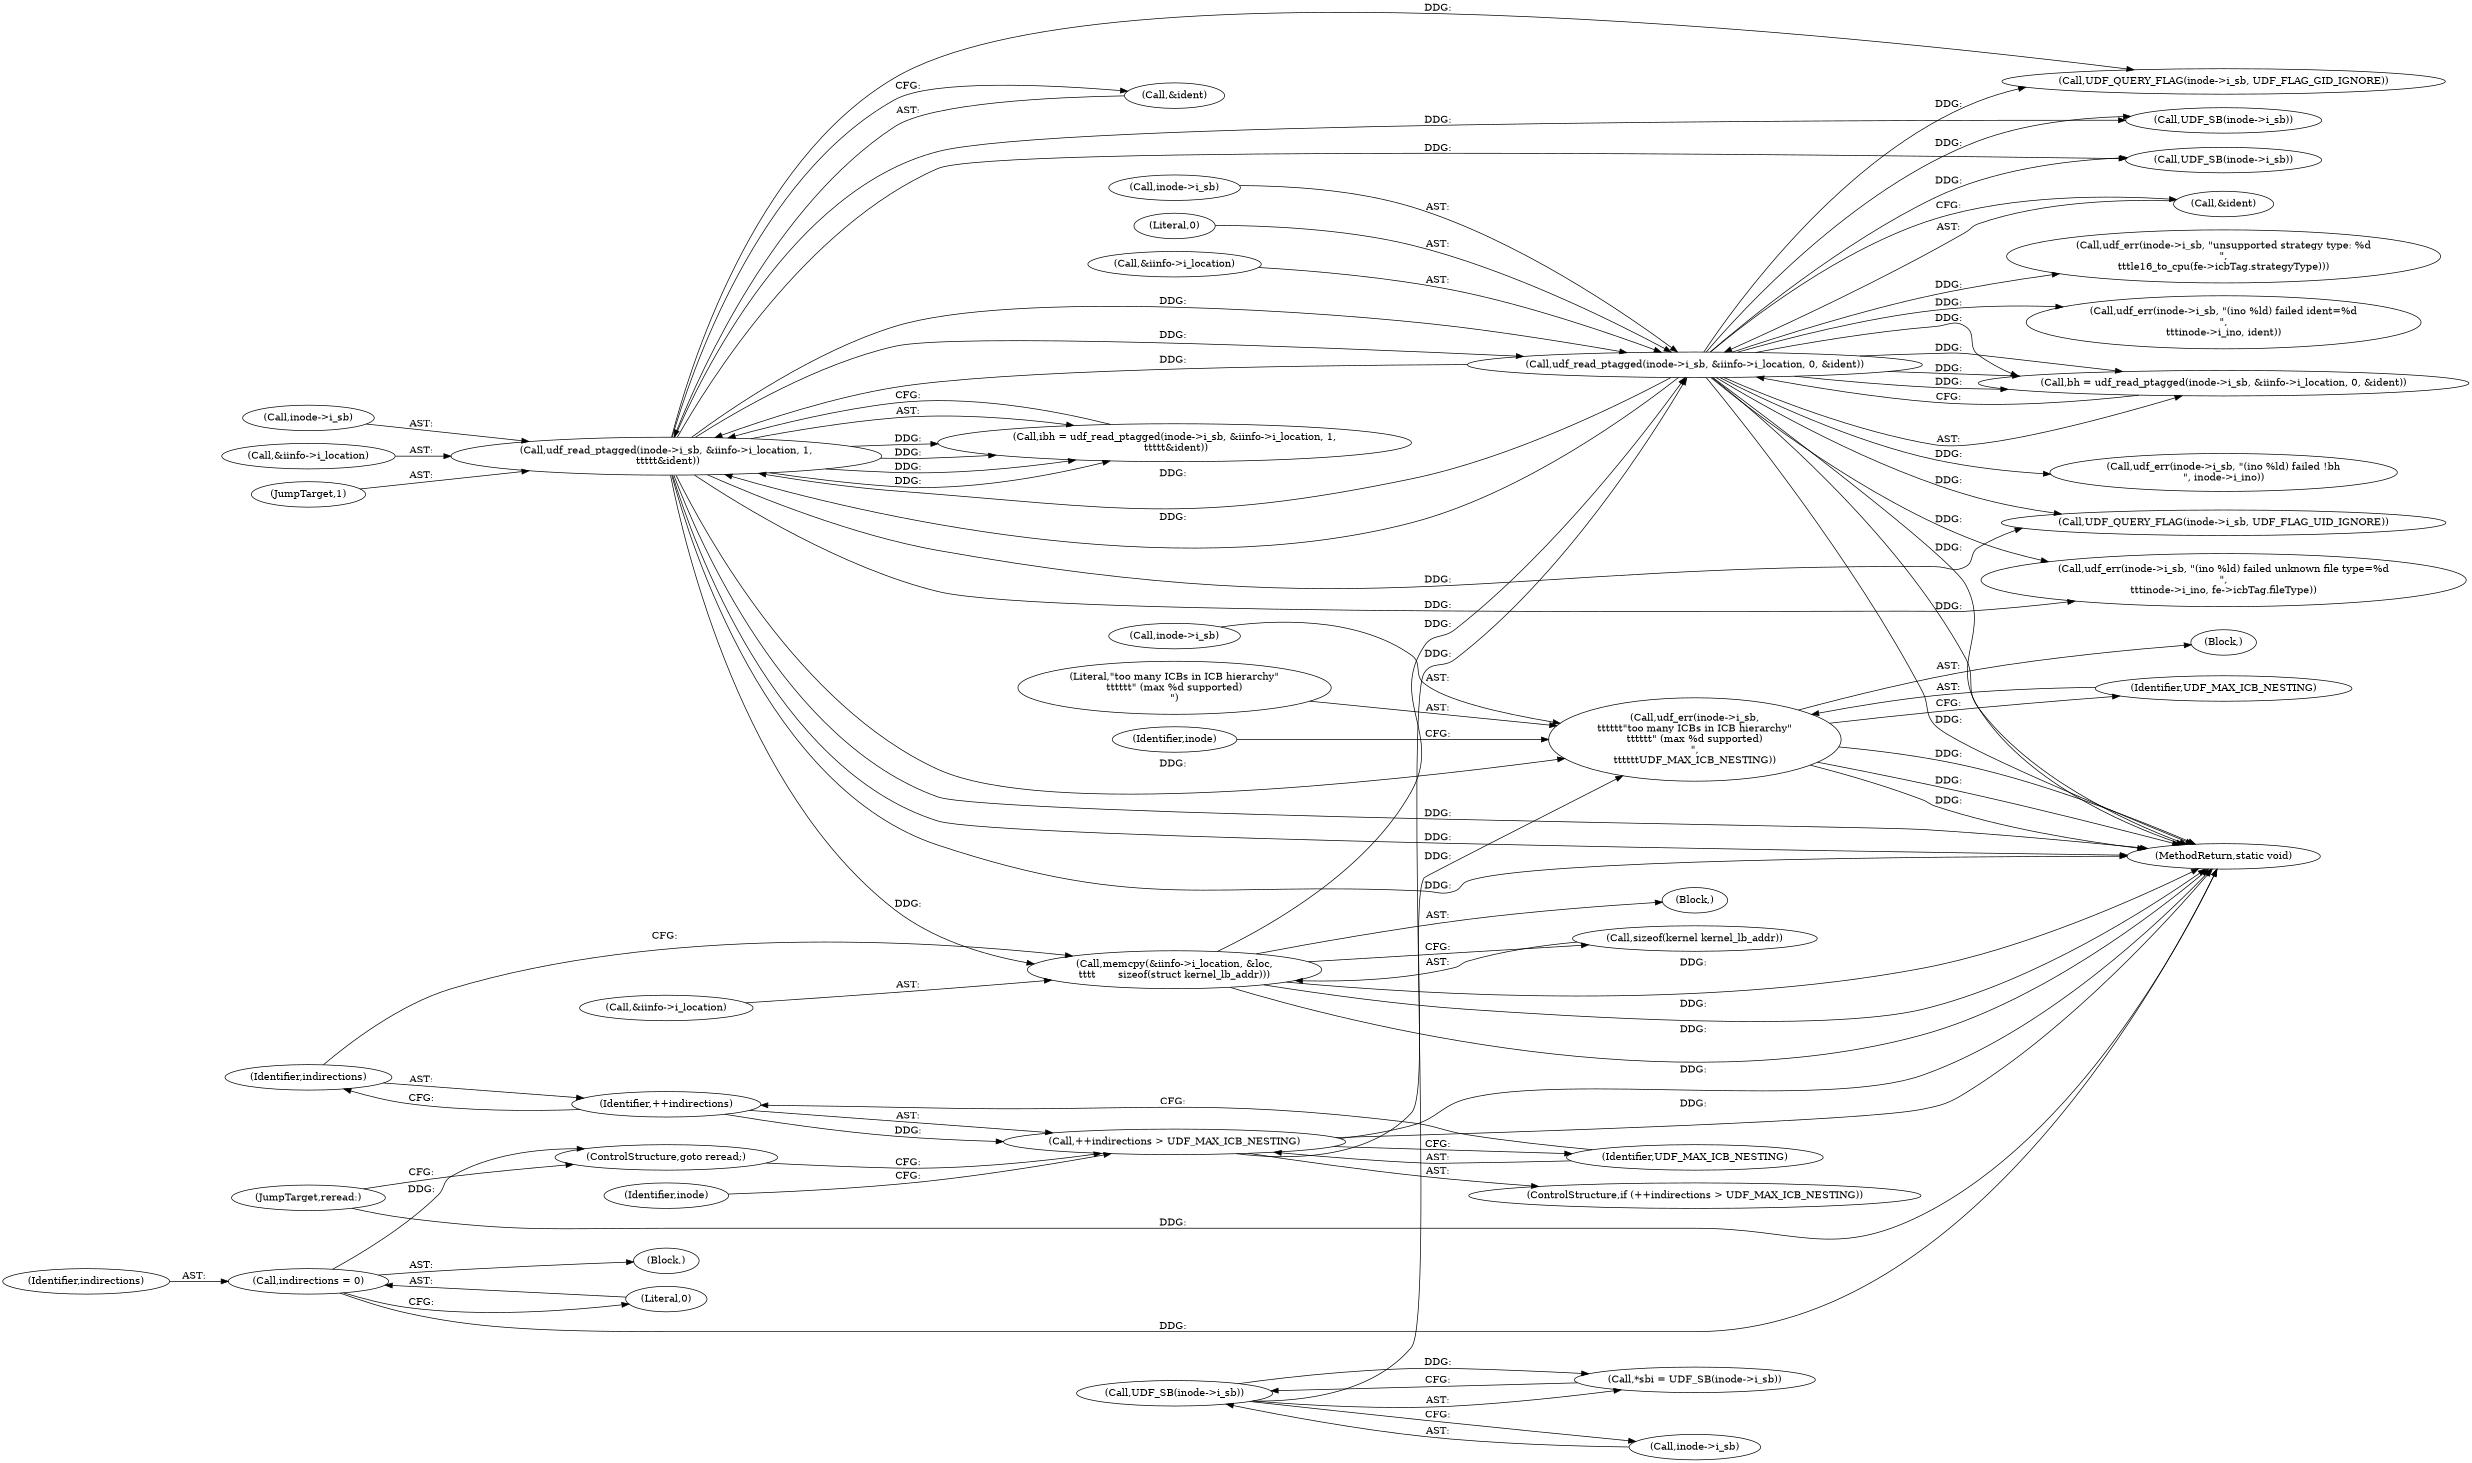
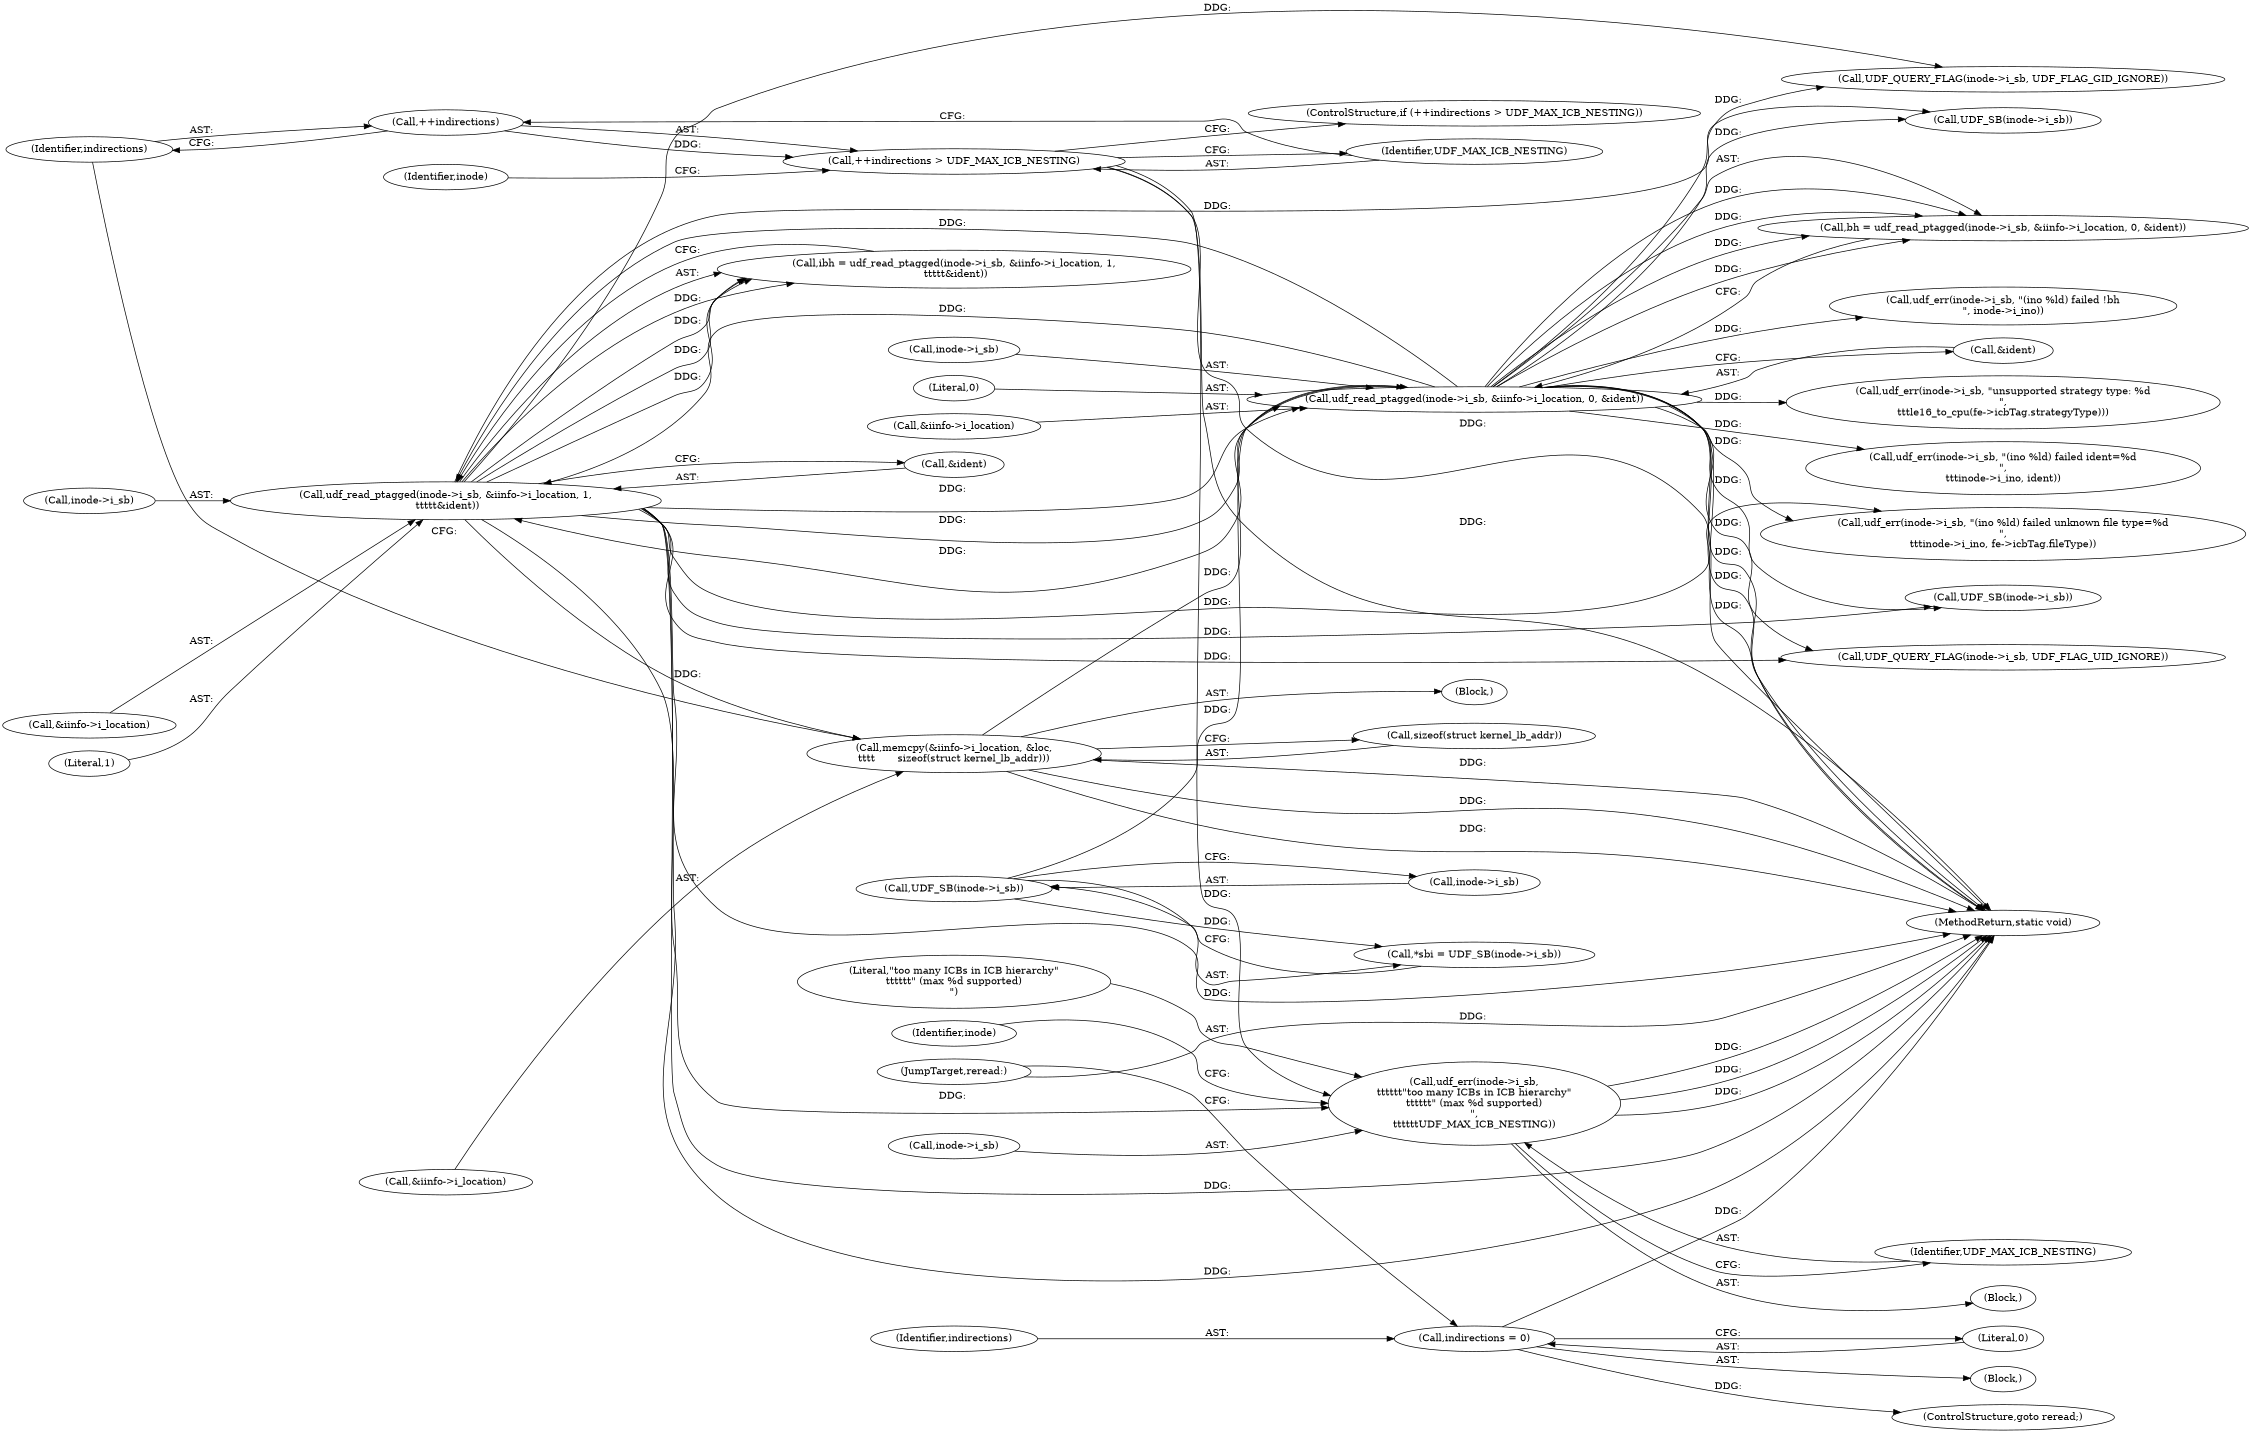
(308, 494) -> (89, 764)
(1695, 939) -> (1474, 736)
(666, 1104) -> (446, 123)
(930, 1168) -> none
(1439, 1171) -> (1219, 129)
(465, 1175) -> (1252, 1157)
